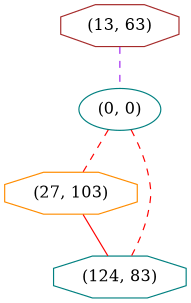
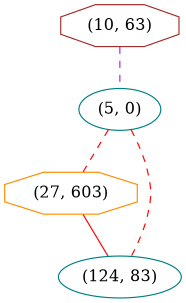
(120, 26) -> (120, 26)
(120, 109) -> (120, 109)
(71, 193) -> (71, 193)
(120, 277) -> (120, 277)
